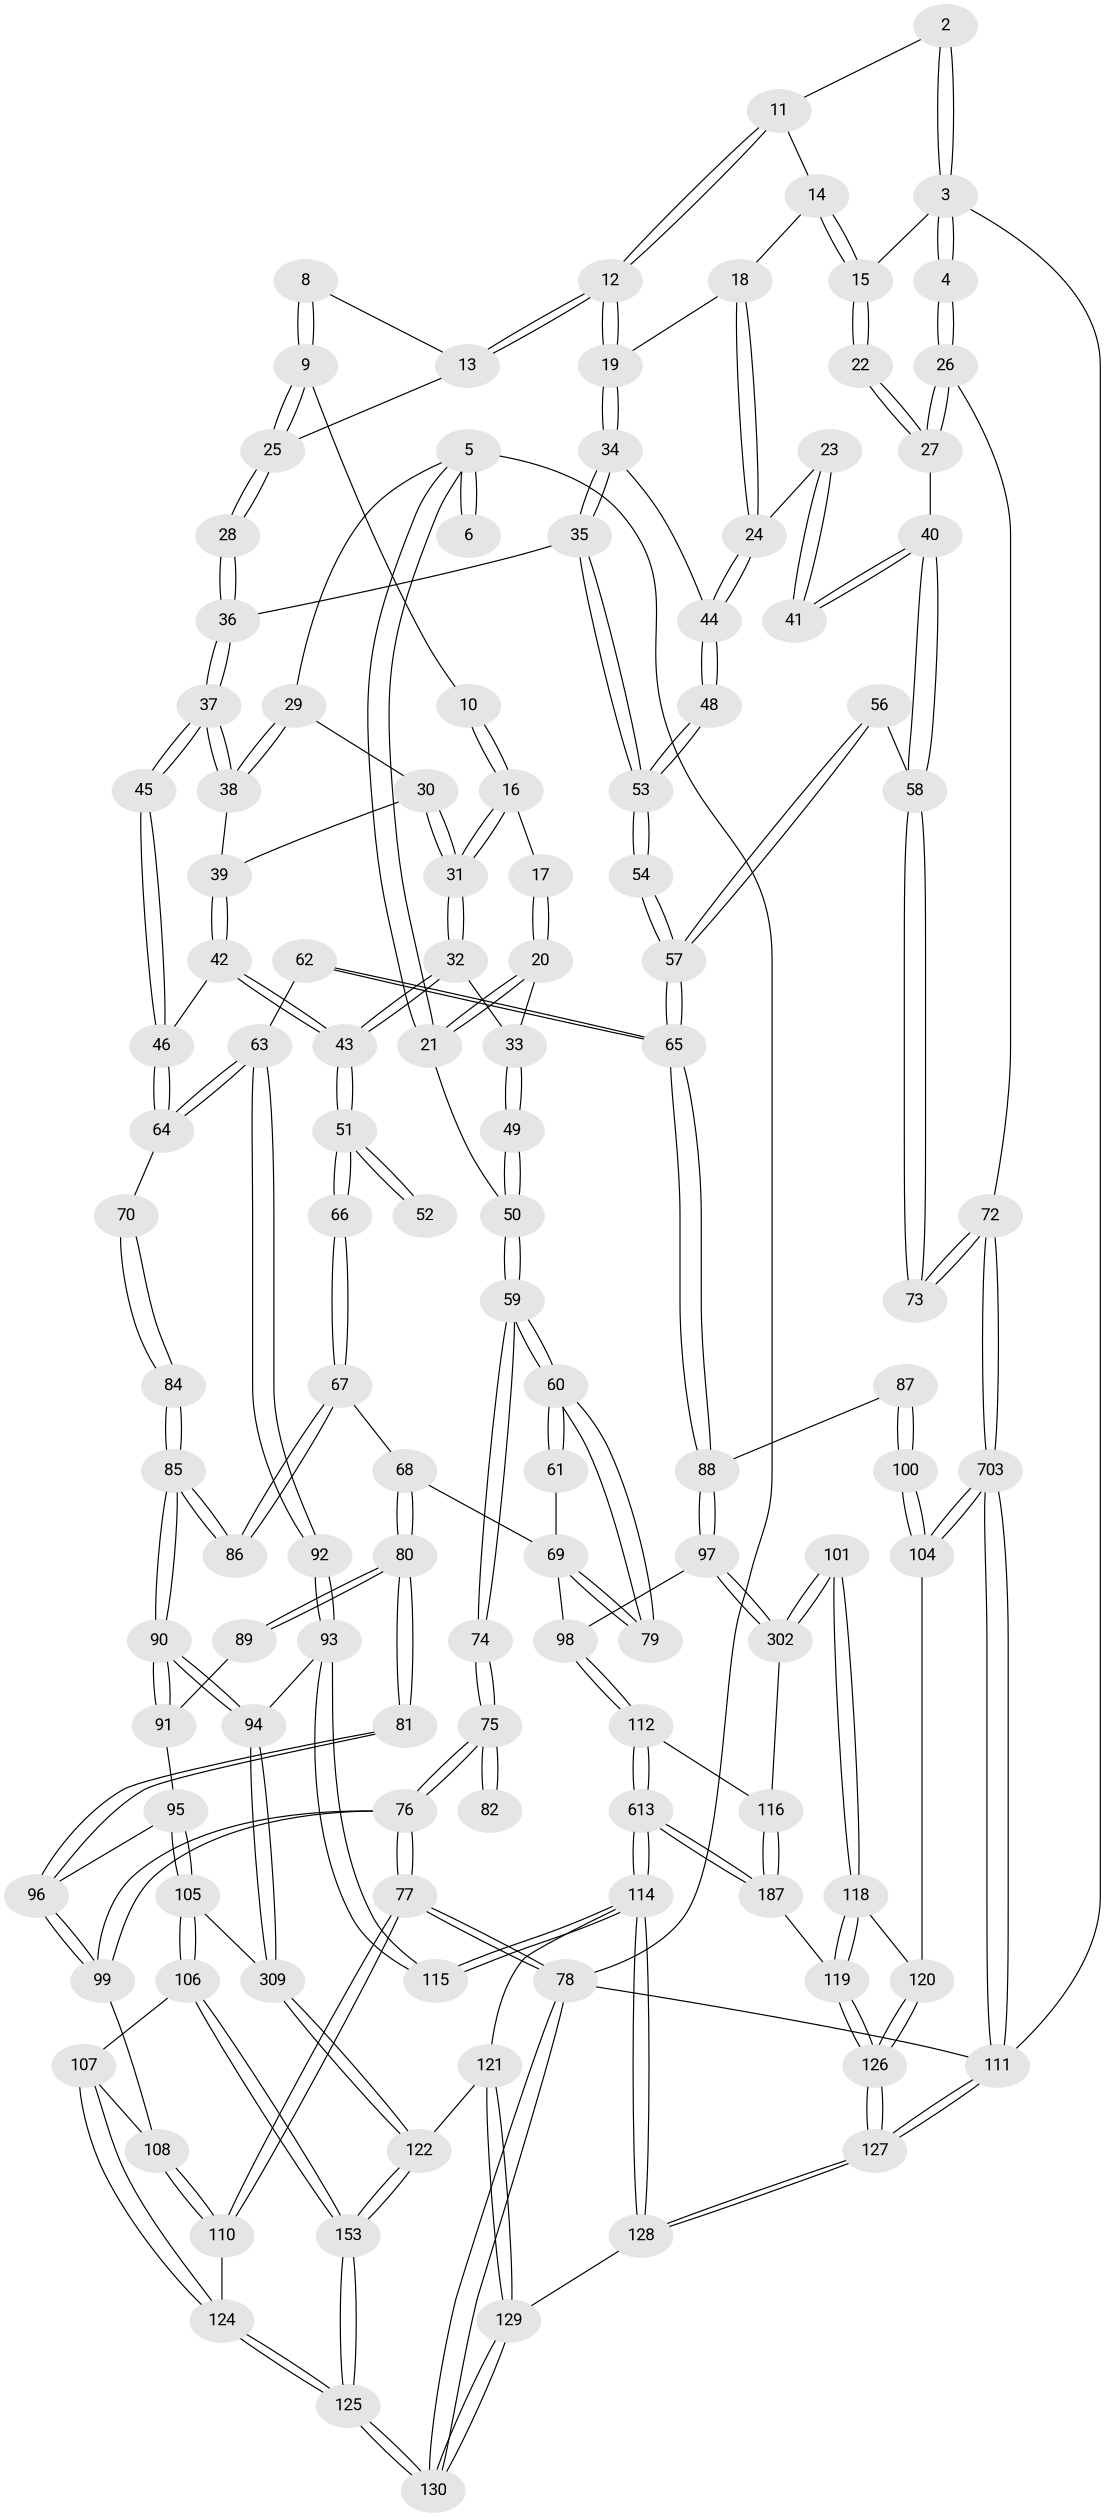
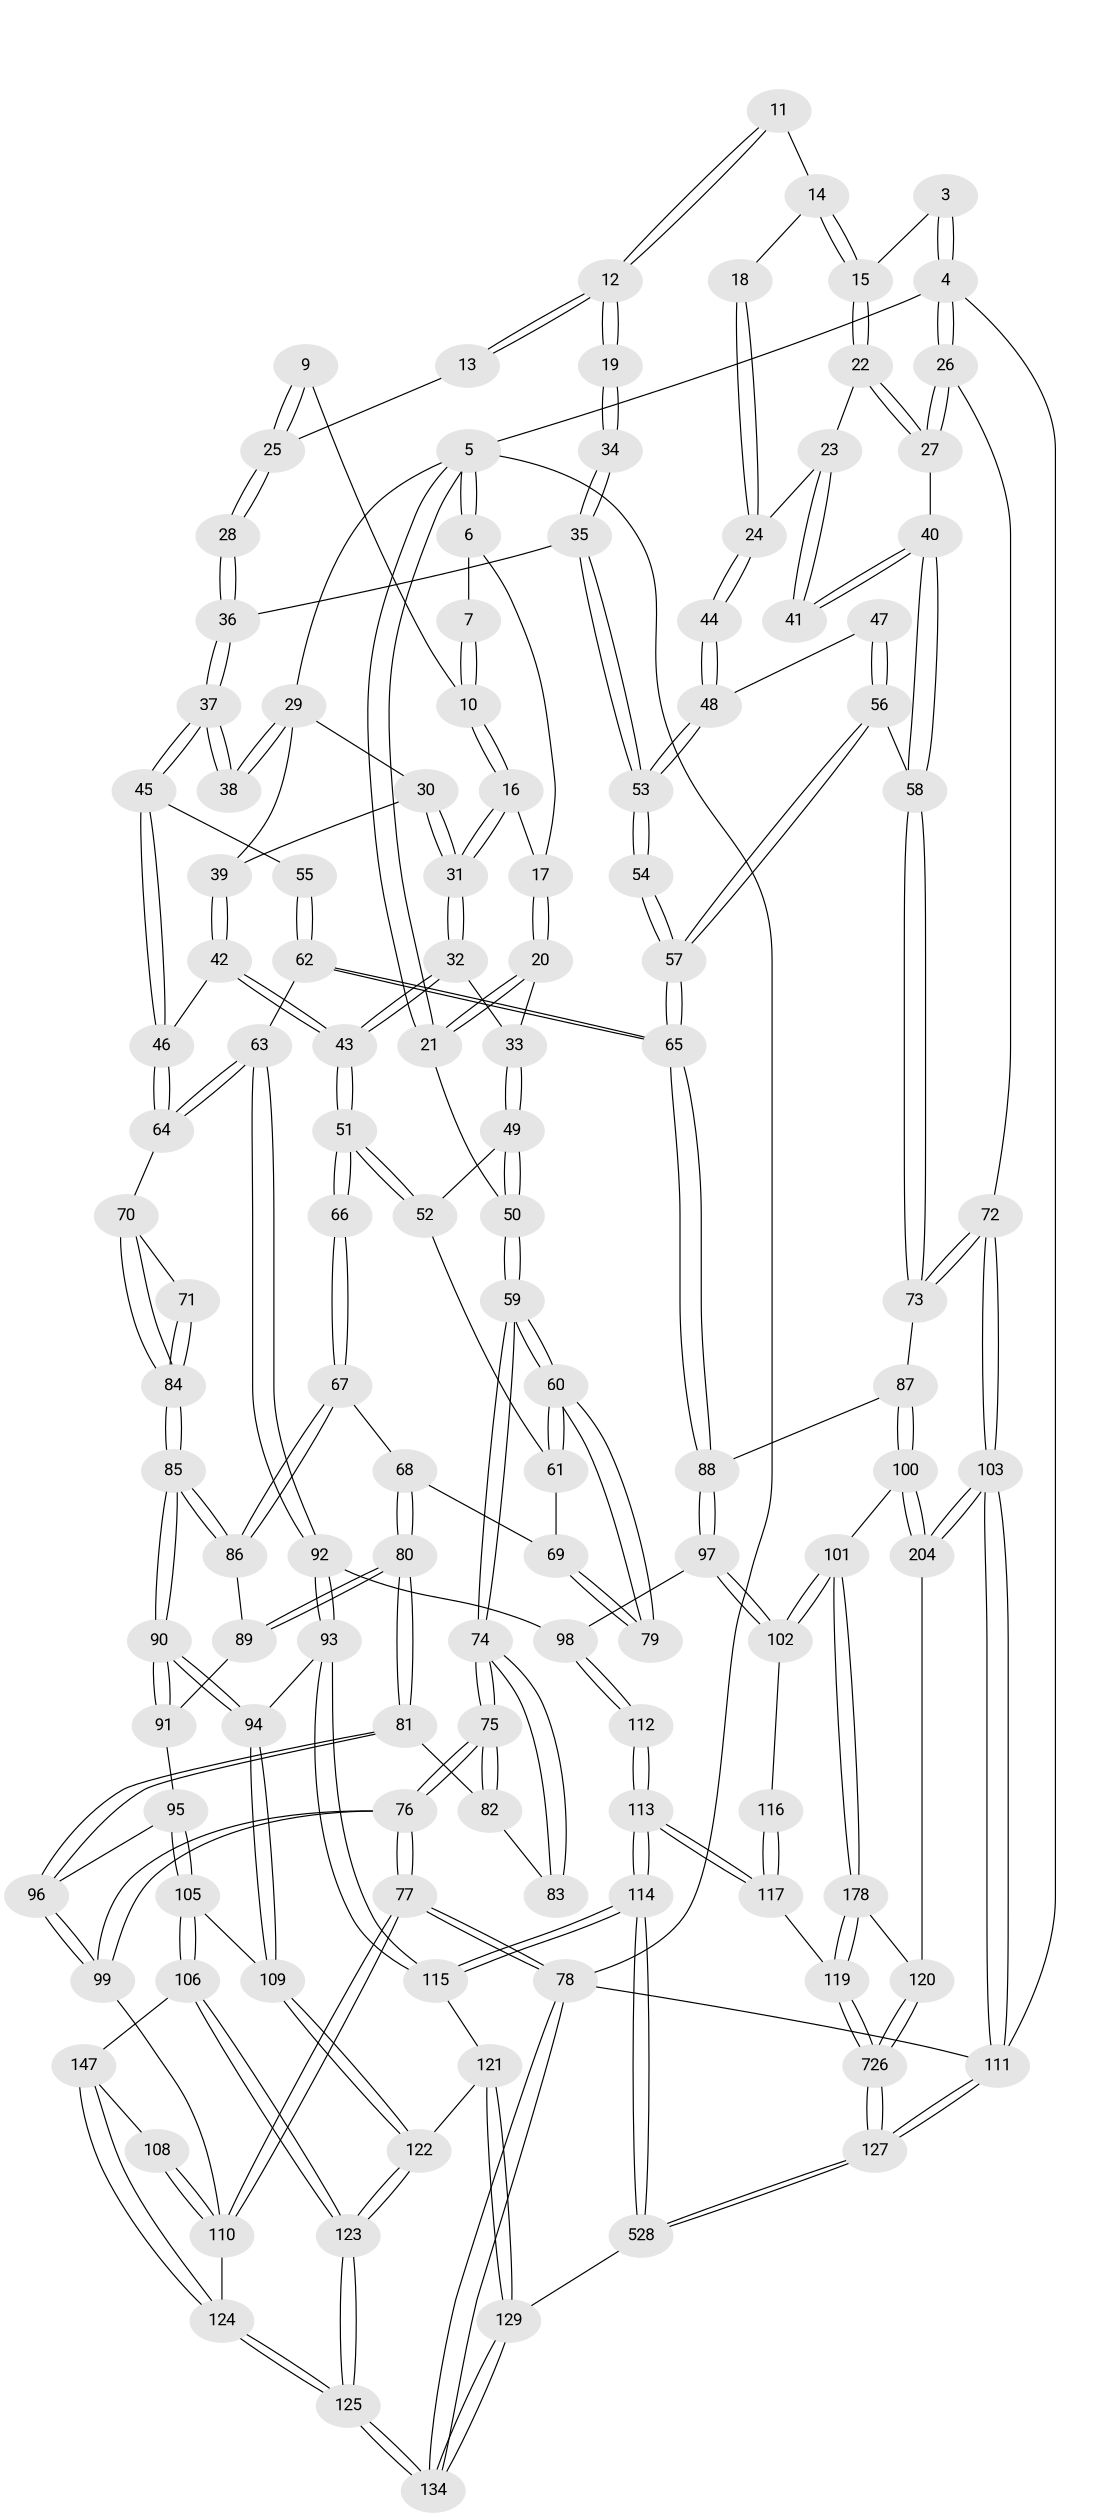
(946, 26) -> none
(306, 281) -> none
(675, 324) -> none
none -> (711, 373)
none -> (845, 408)
(671, 531) -> none
none -> (469, 621)
none -> (880, 621)
none -> (544, 699)
(224, 834) -> (277, 798)
none -> (305, 876)
(1100, 1114) -> (1055, 1161)
none -> (469, 1174)
none -> (188, 1301)
none -> (910, 1344)
none -> (482, 1347)
(990, 1471) -> (990, 1471)
none -> (871, 1513)
(922, 1556) -> (922, 1556)
none -> (240, 1599)
(561, 1599) -> (443, 1598)
(780, 1641) -> (780, 1641)
none -> (437, 1759)
(706, 1769) -> none
(641, 1811) -> (641, 1811)
none -> (556, 1896)
(771, 1896) -> (771, 1896)
(856, 1896) -> (856, 1896)
(516, 1970) -> (463, 2024)
(273, 1981) -> (273, 1981)
(133, 2065) -> (186, 2099)
(84, 2066) -> (84, 2066)
(875, 2066) -> (875, 2066)
(348, 2236) -> (348, 2236)
(641, 2236) -> (641, 2236)
(433, 2491) -> (433, 2491)
